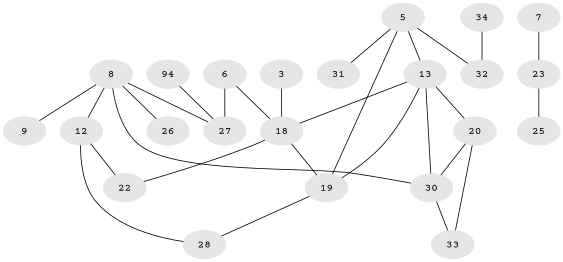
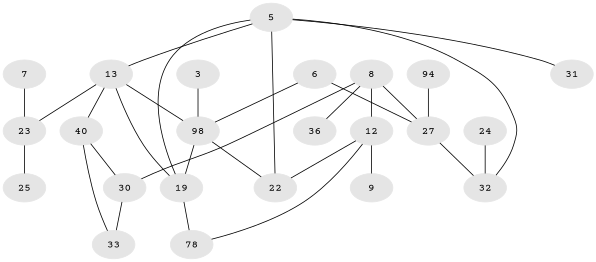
(482, 17) -> (485, 131)
(68, 103) -> (372, 159)
none -> (273, 103)
(168, 131) -> (315, 131)
(282, 131) -> (198, 131)
(428, 131) -> (68, 103)
(475, 131) -> (81, 131)
none -> (457, 159)
(204, 245) -> (192, 245)
